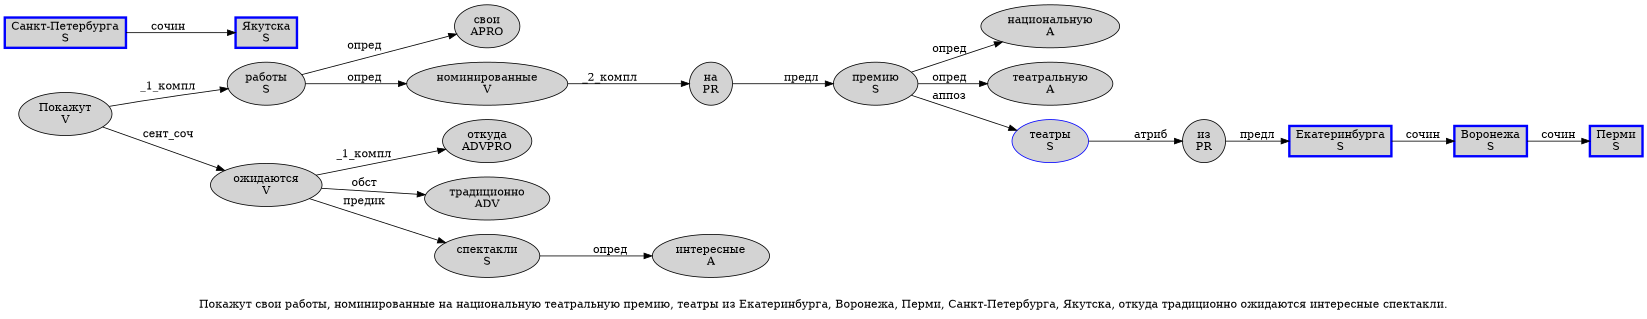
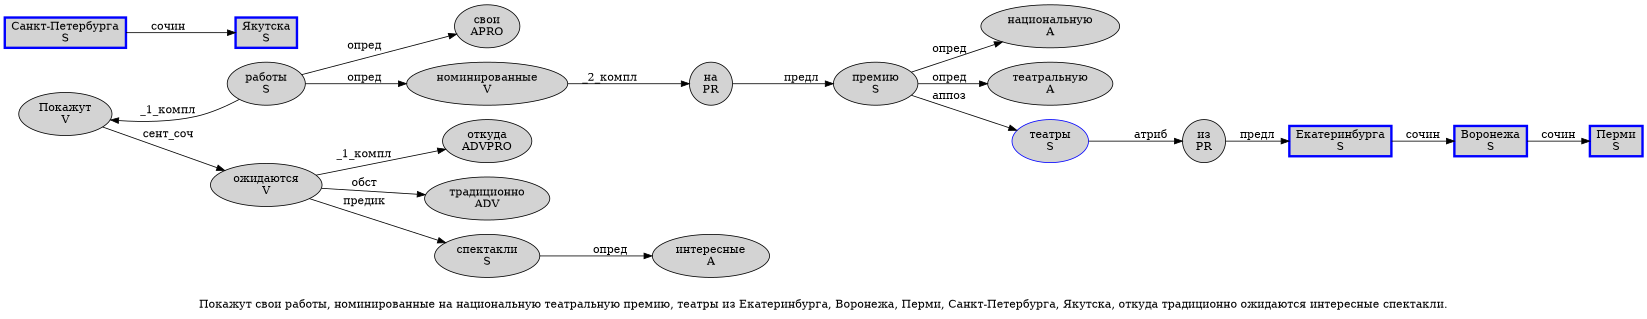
(165, 98) -> (181, 119)
